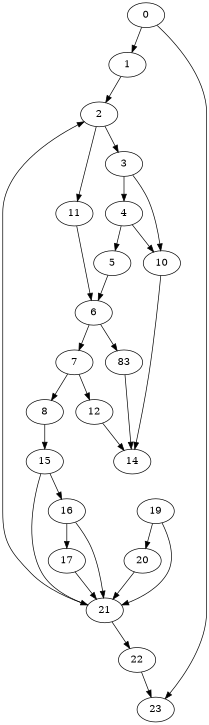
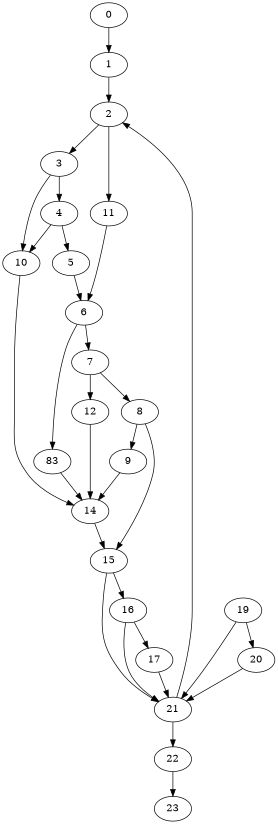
(207, 356) -> none
none -> (128, 462)
none -> (98, 533)
